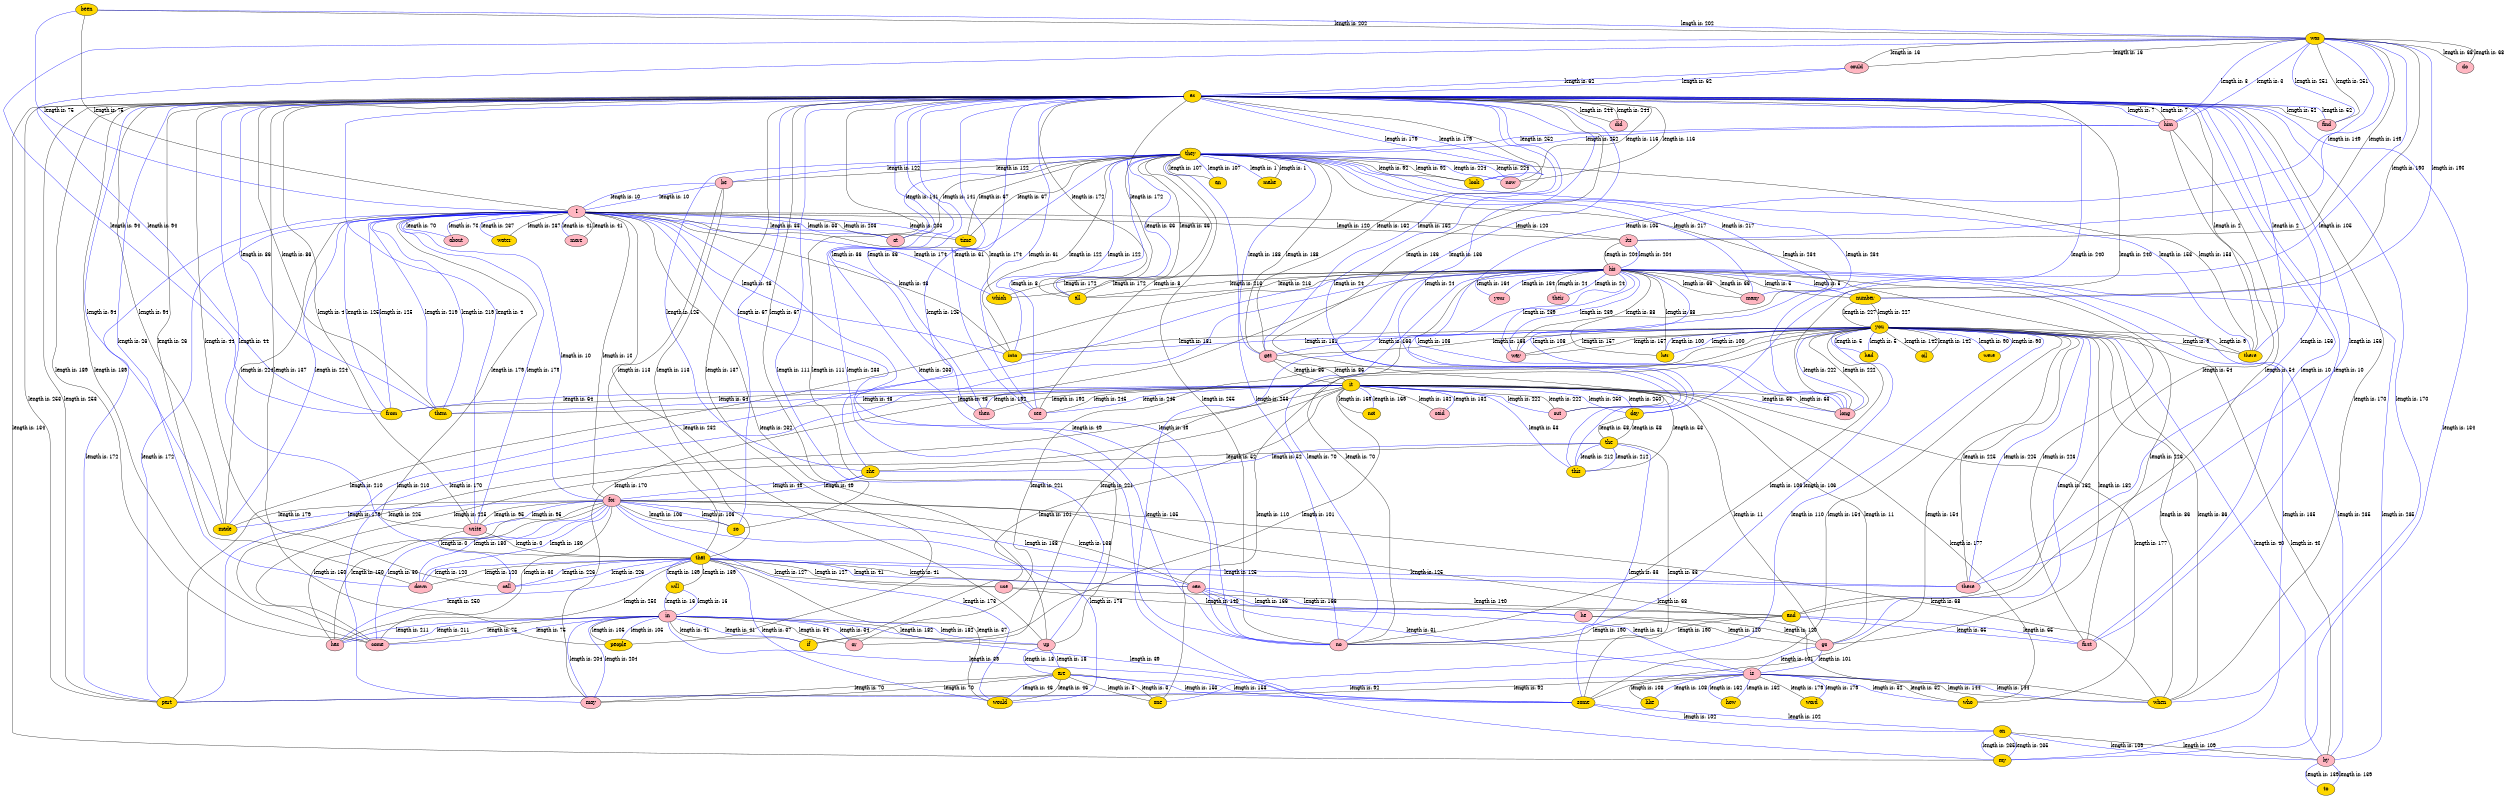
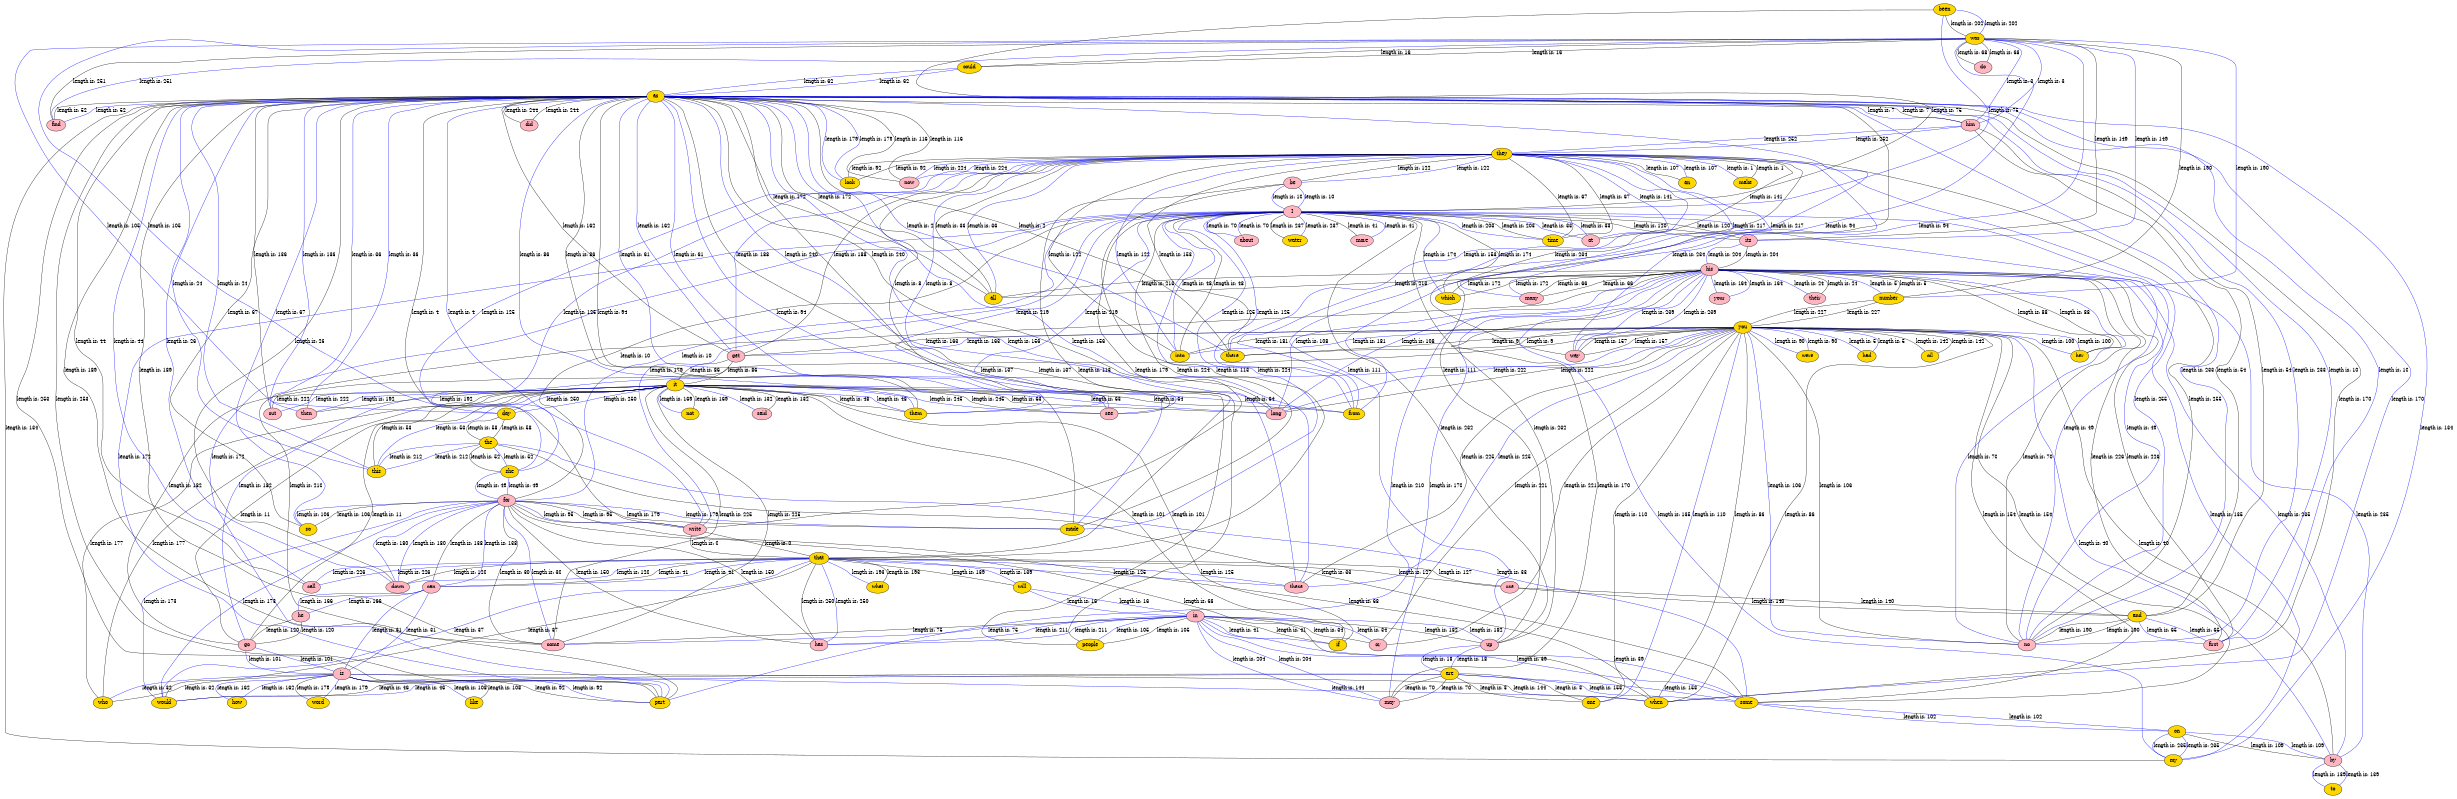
(1857, 67) -> (969, 67)
none -> (878, 587)
